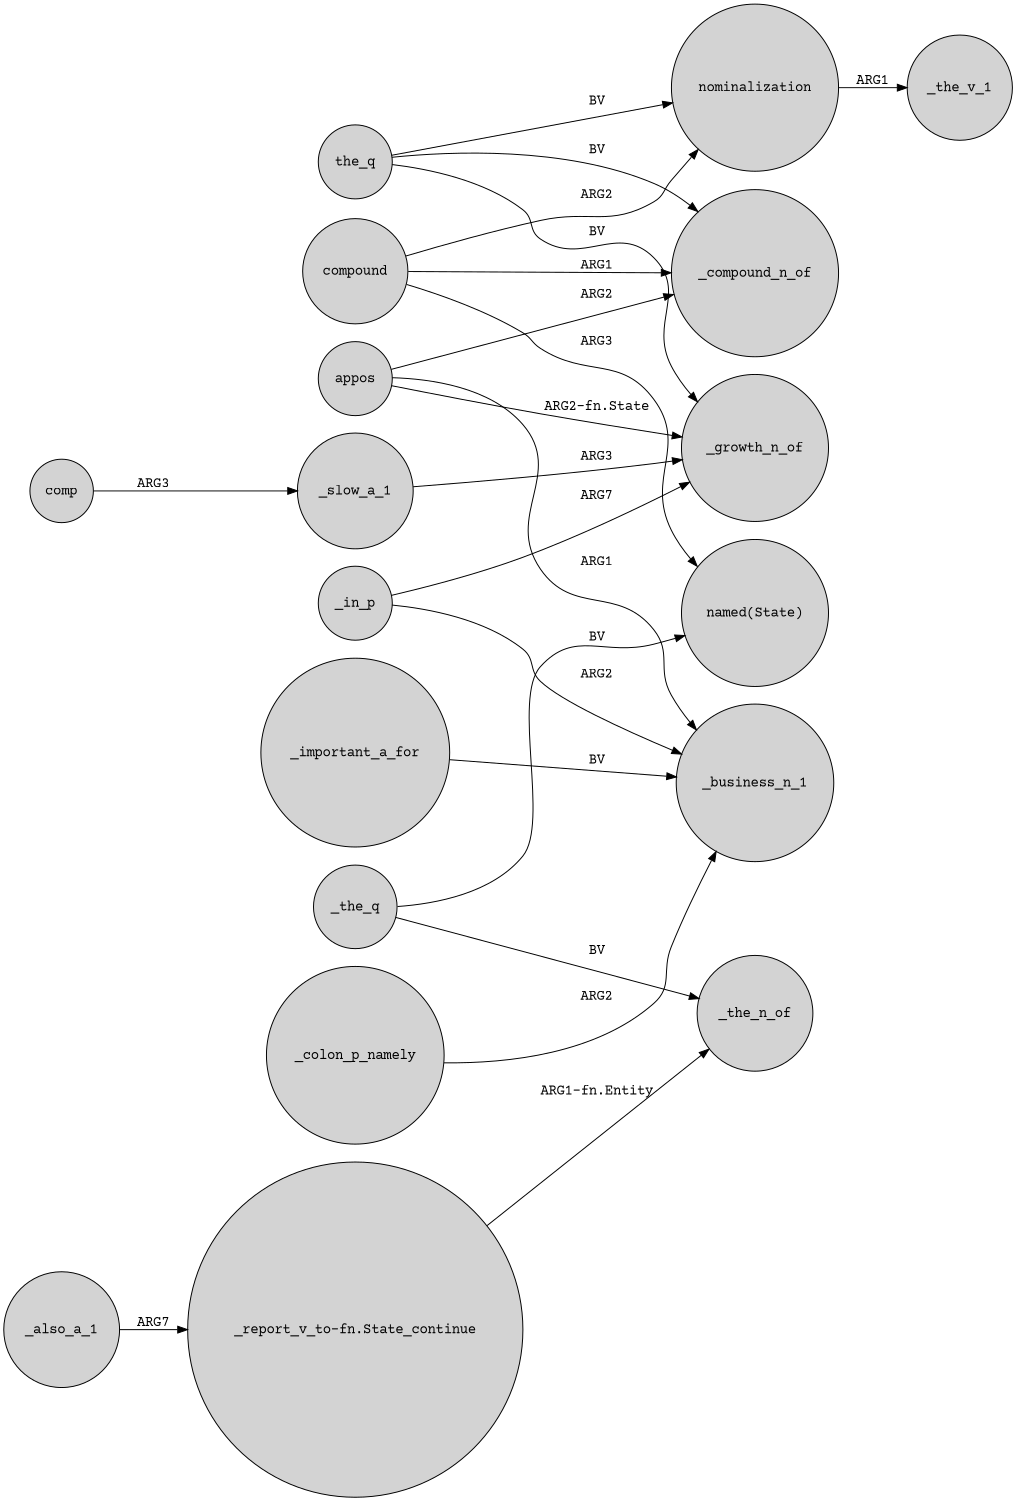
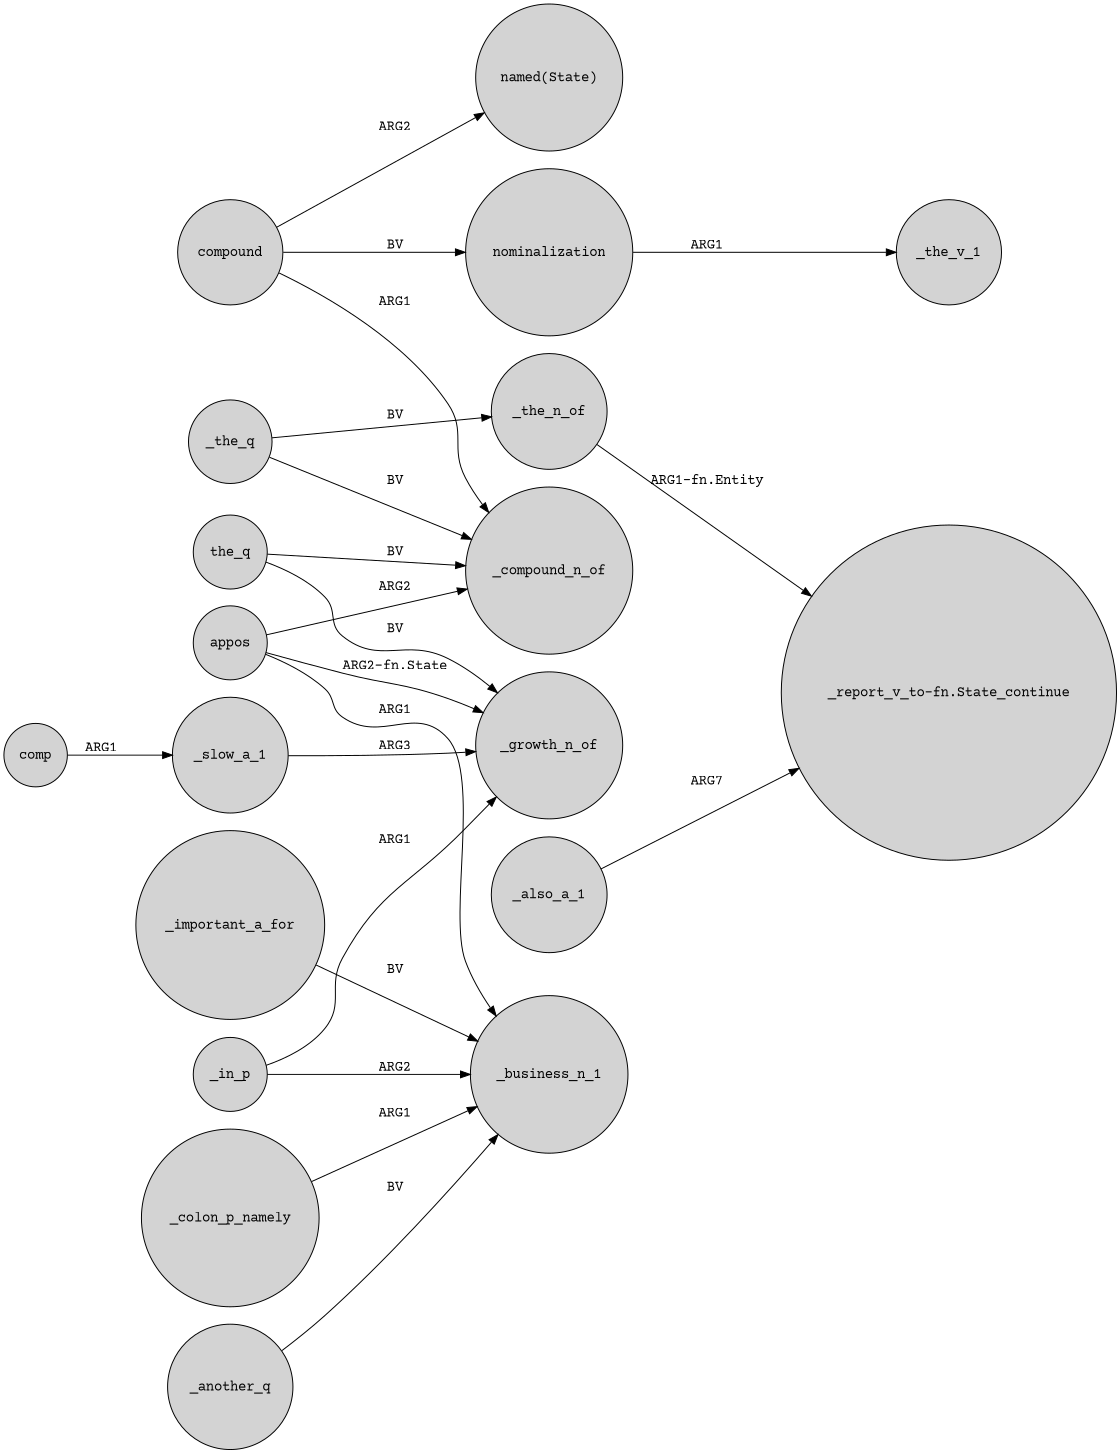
(527, 130) -> none
(597, 195) -> (395, 245)
(597, 341) -> (395, 127)
(154, 484) -> (102, 748)
(597, 495) -> (395, 840)
(531, 759) -> (366, 496)
(597, 996) -> (395, 1113)
(594, 1140) -> (700, 517)
none -> (230, 1387)
